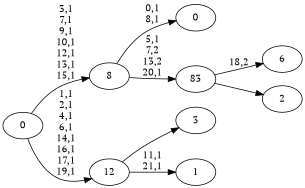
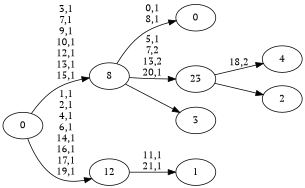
(282, 59) -> (282, 59)
(196, 79) -> (196, 79)
(146, 145) -> (149, 97)
